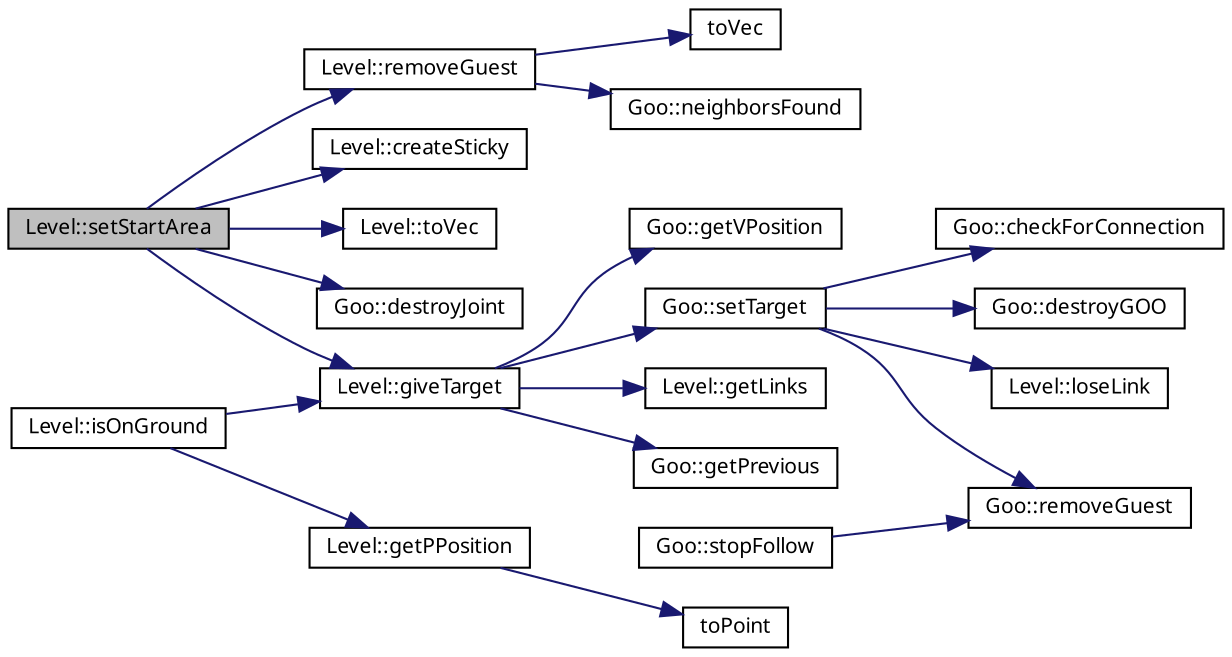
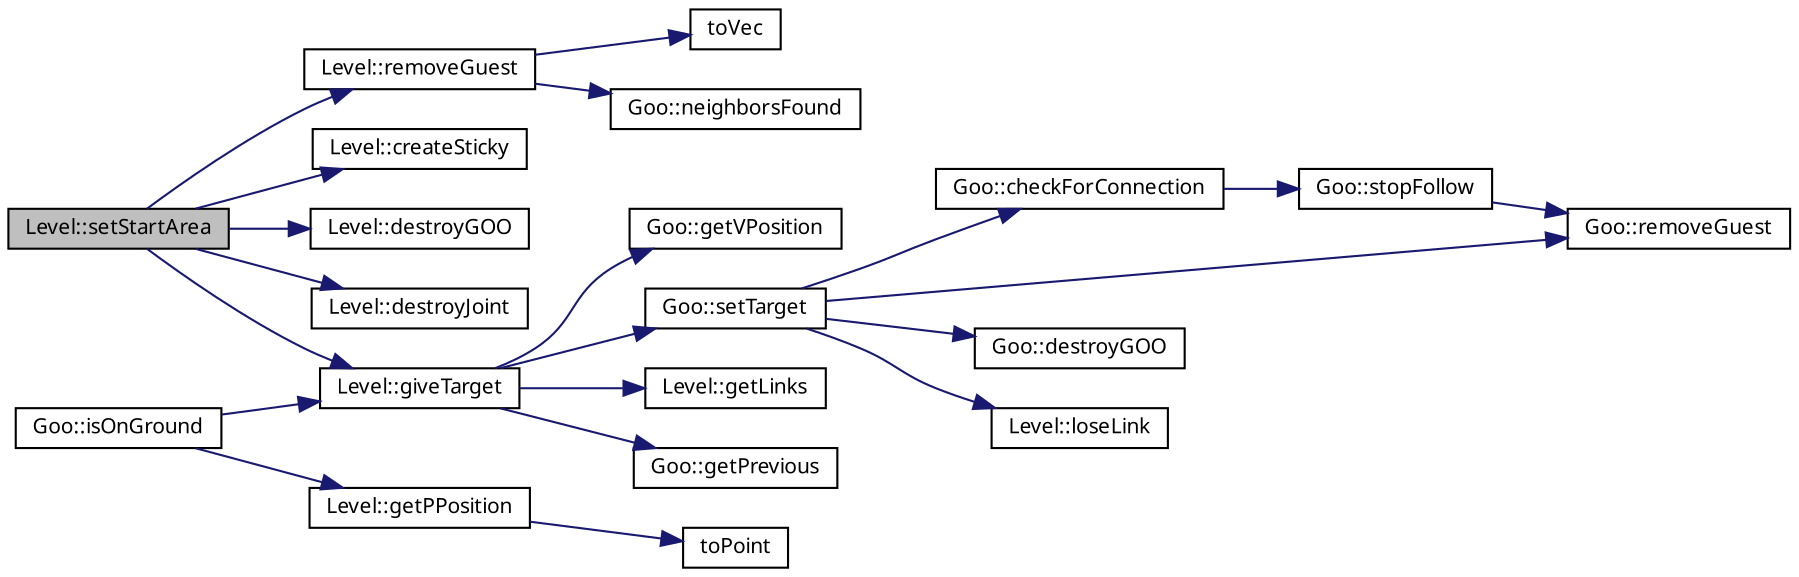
none -> (1251, 189)
(420, 229) -> (420, 229)
(420, 308) -> (420, 308)
(119, 428) -> (119, 428)
